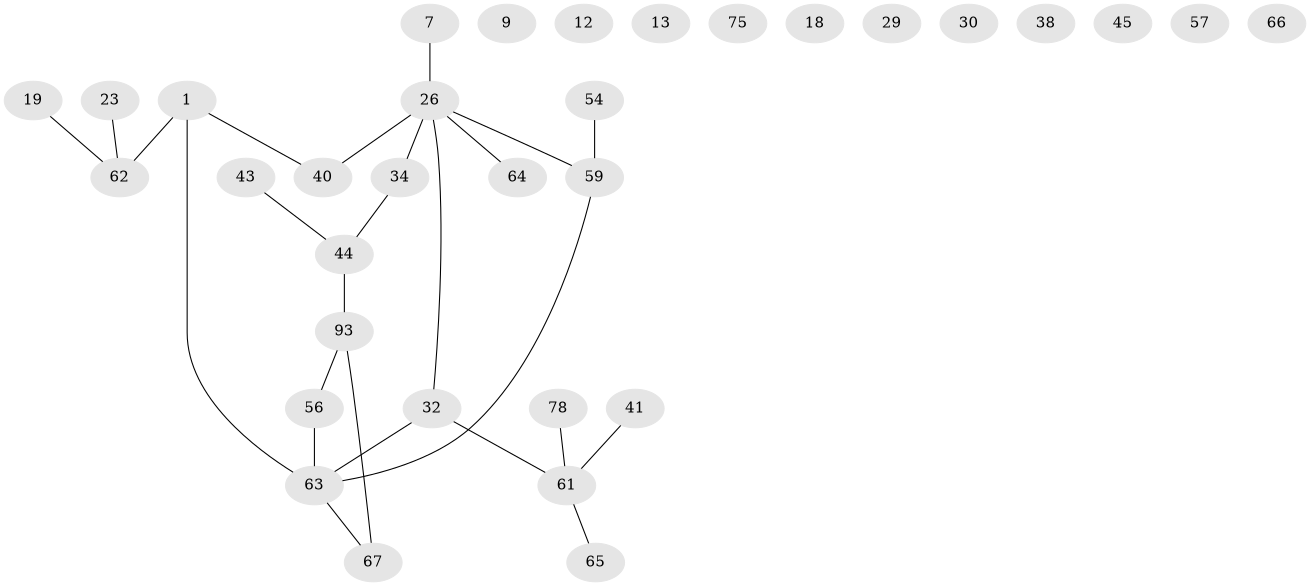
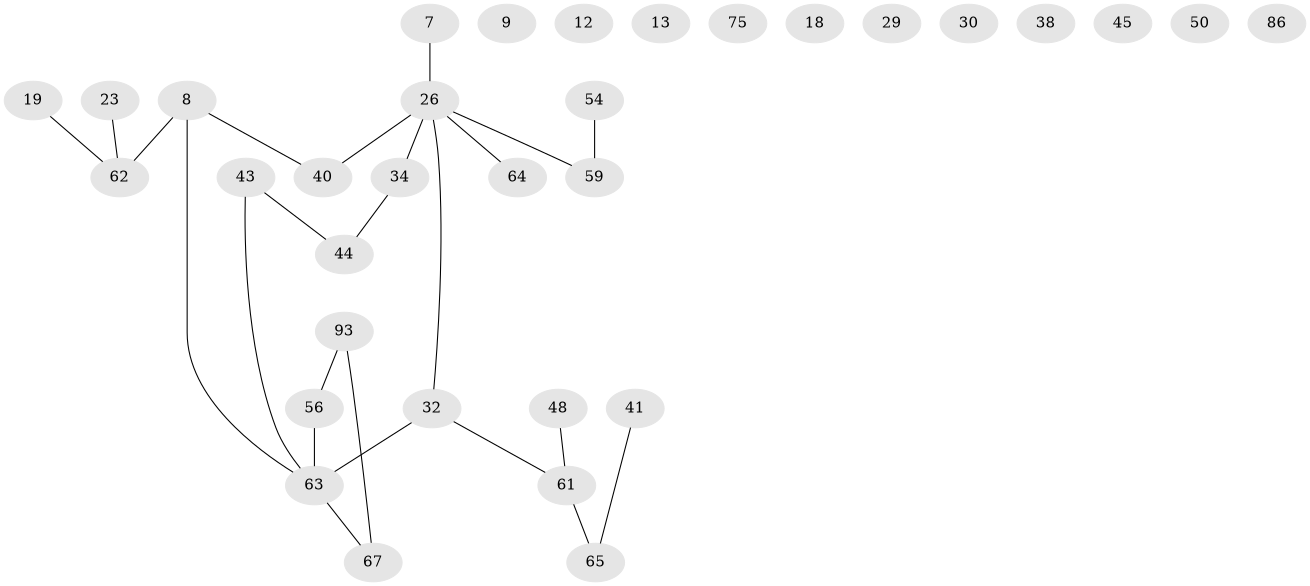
(1200, 24) -> (1200, 24)
(1277, 24) -> (1277, 24)
(187, 101) -> (187, 101)
(344, 293) -> none
(511, 381) -> (254, 337)
(558, 409) -> (558, 409)
(601, 447) -> (615, 486)
